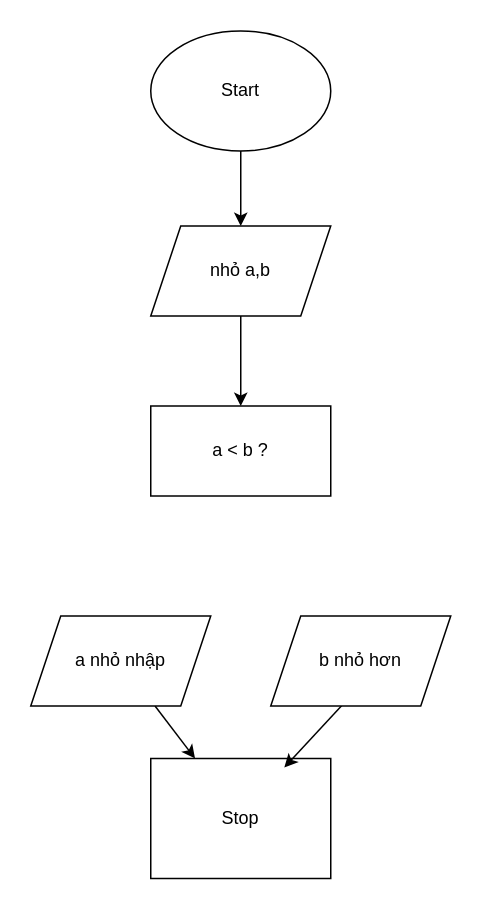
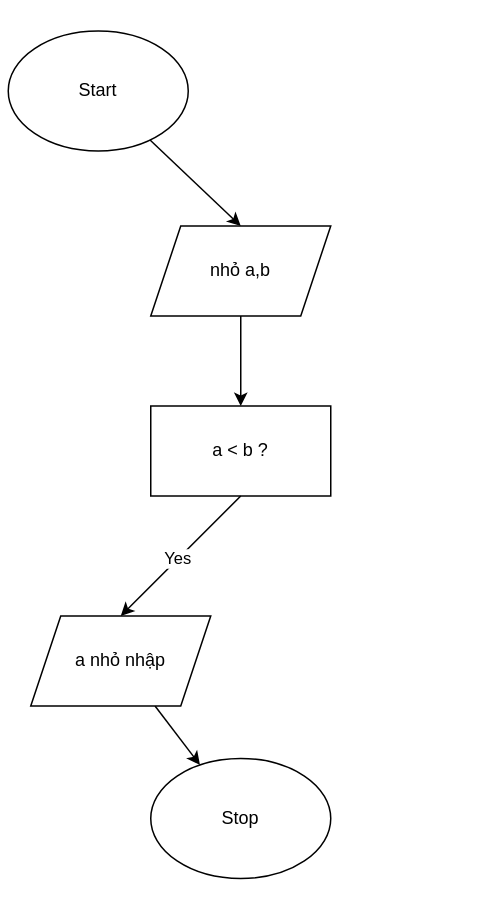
(241, 91) -> (98, 91)
none -> (183, 553)
(361, 661) -> none
(317, 732) -> none
(241, 818) -> (241, 818)
